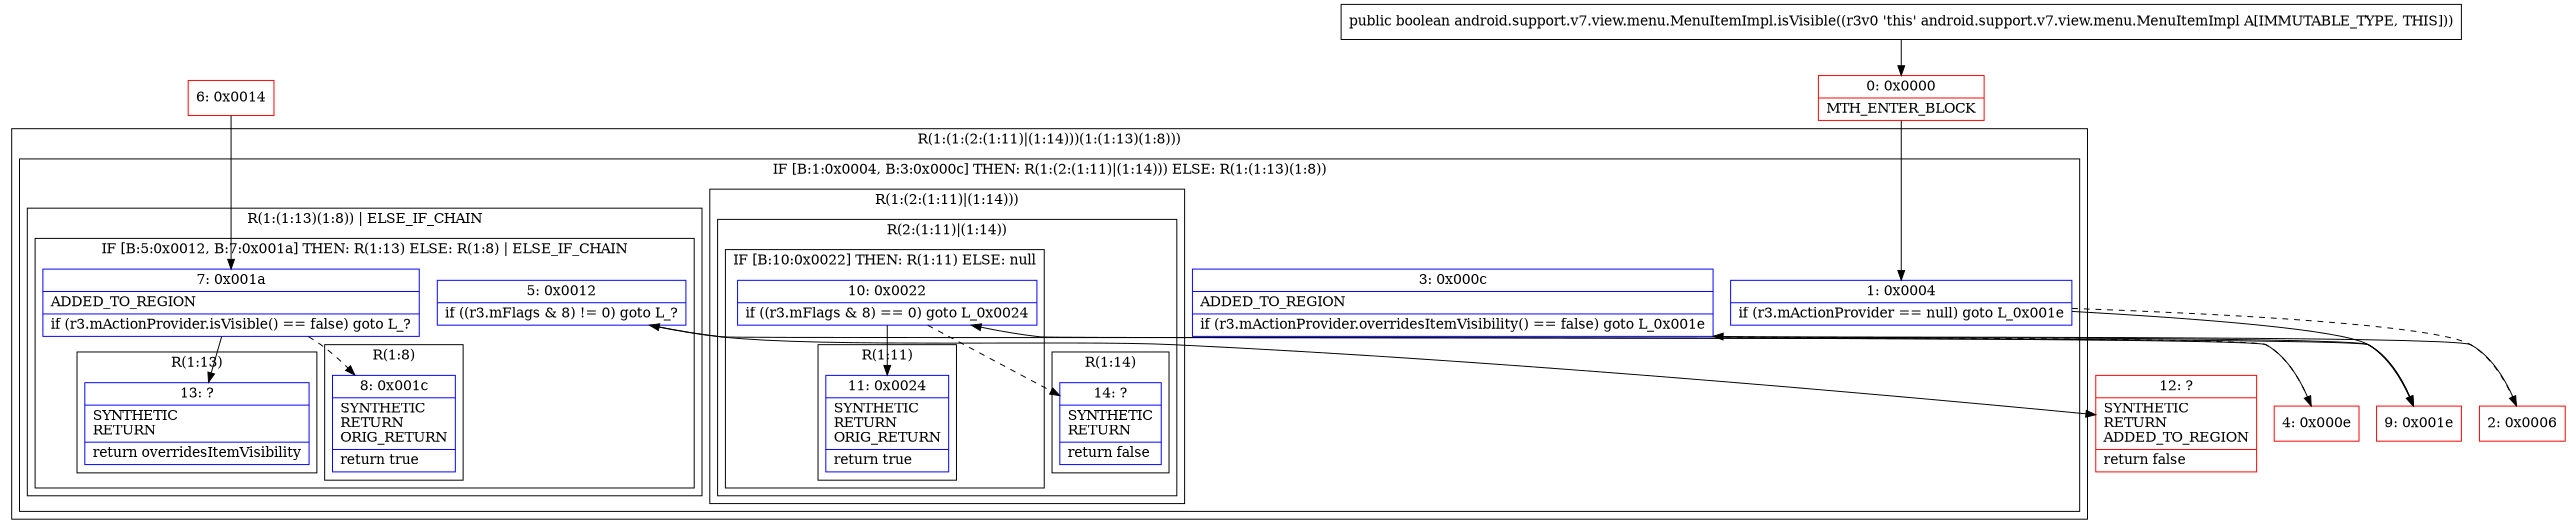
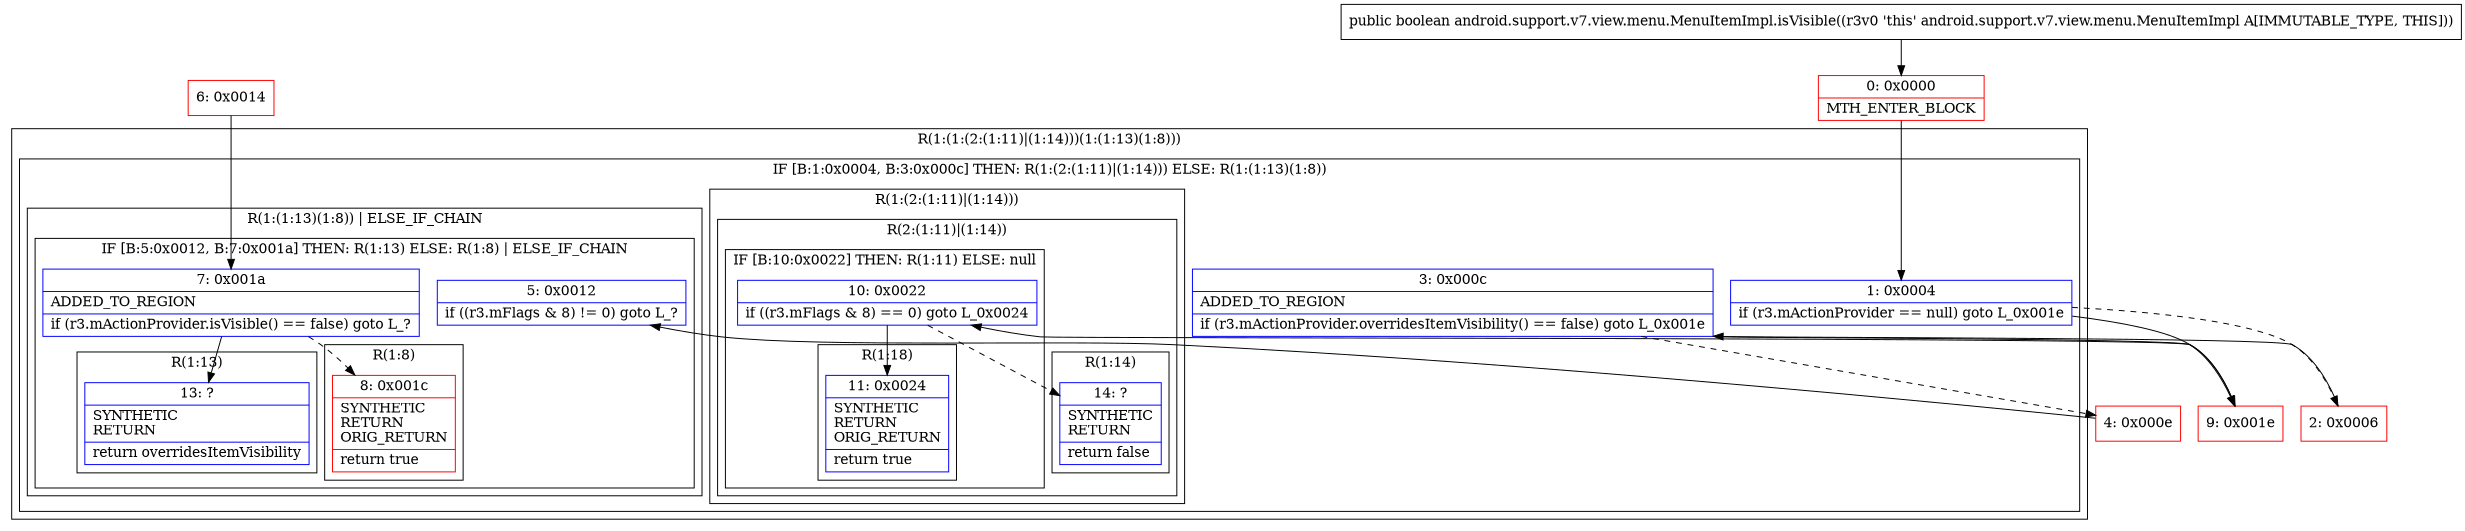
(887, 356) -> (887, 356)
(394, 424) -> (394, 424)
(2176, 424) -> none
